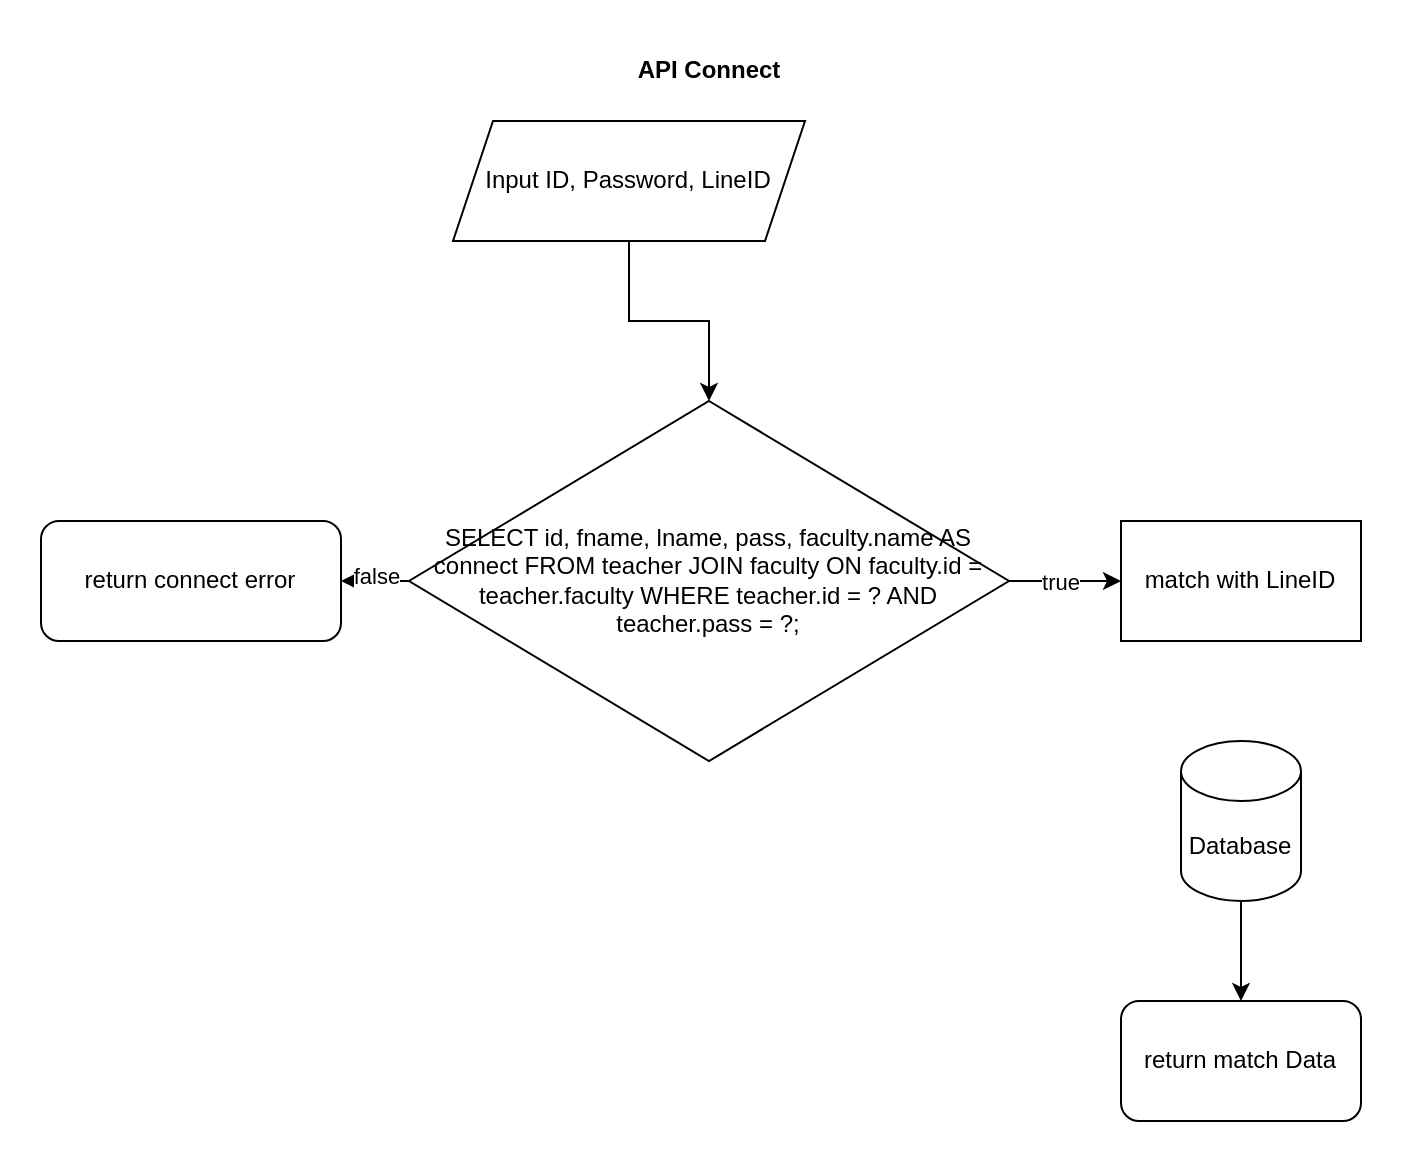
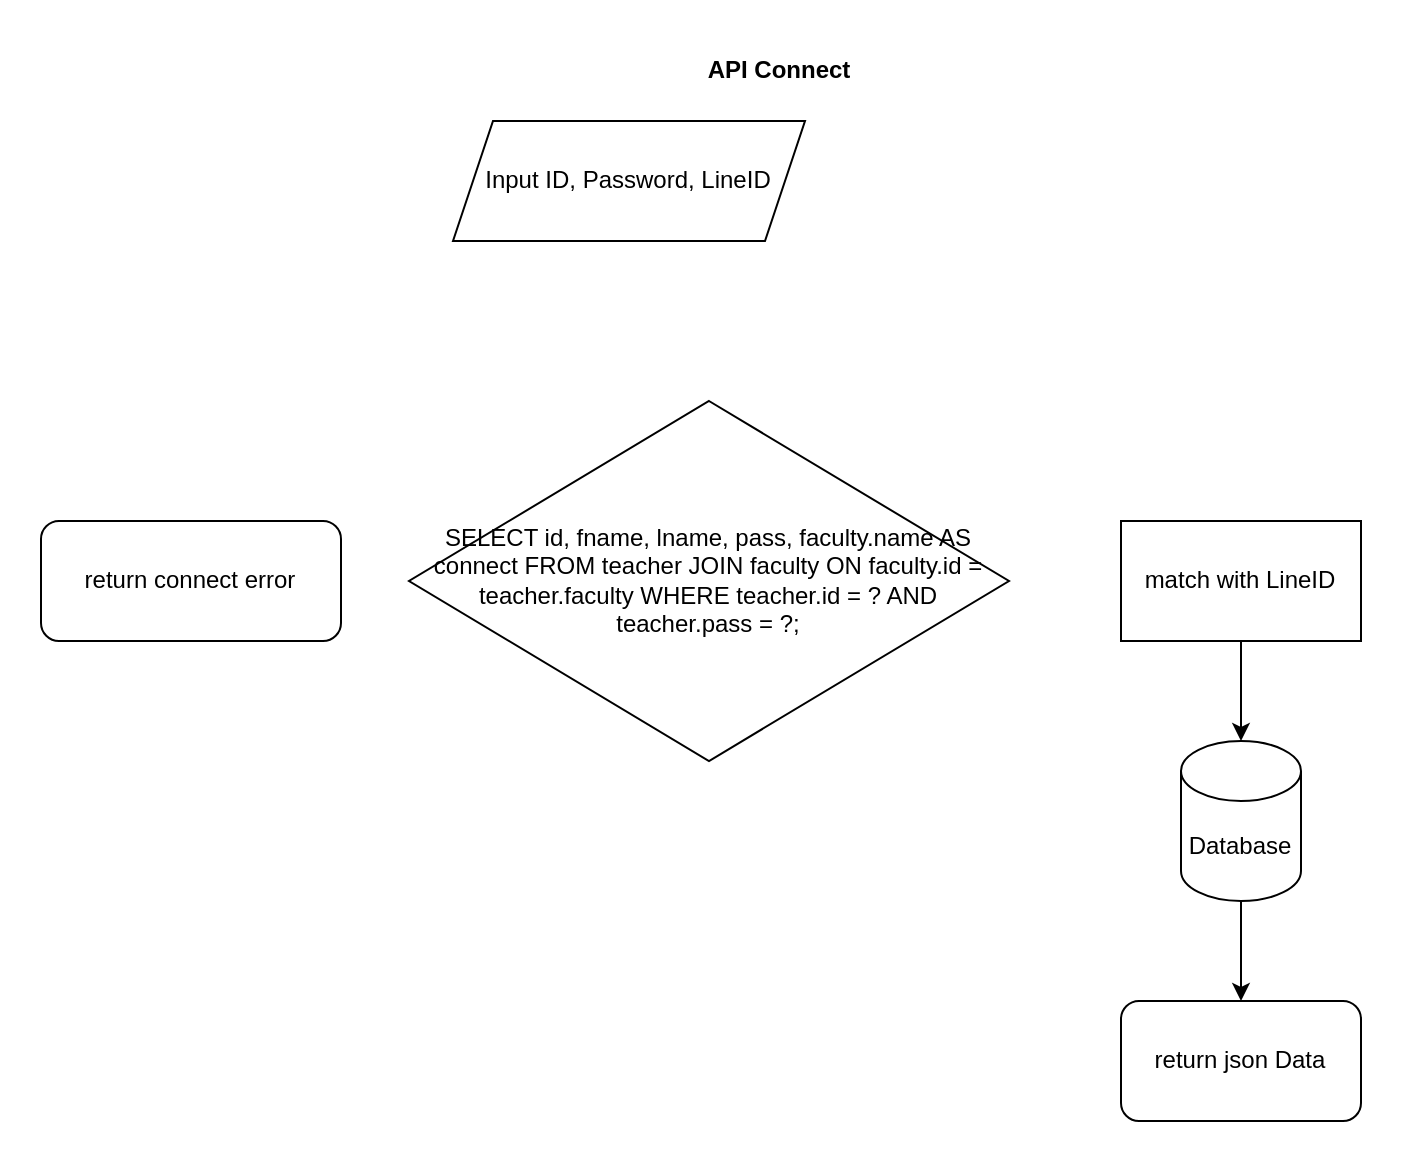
(709, 71) -> (779, 71)
(662, 321) -> none
(382, 581) -> none
(1058, 581) -> none
none -> (1241, 684)
(1241, 1061) -> (1241, 1061)
